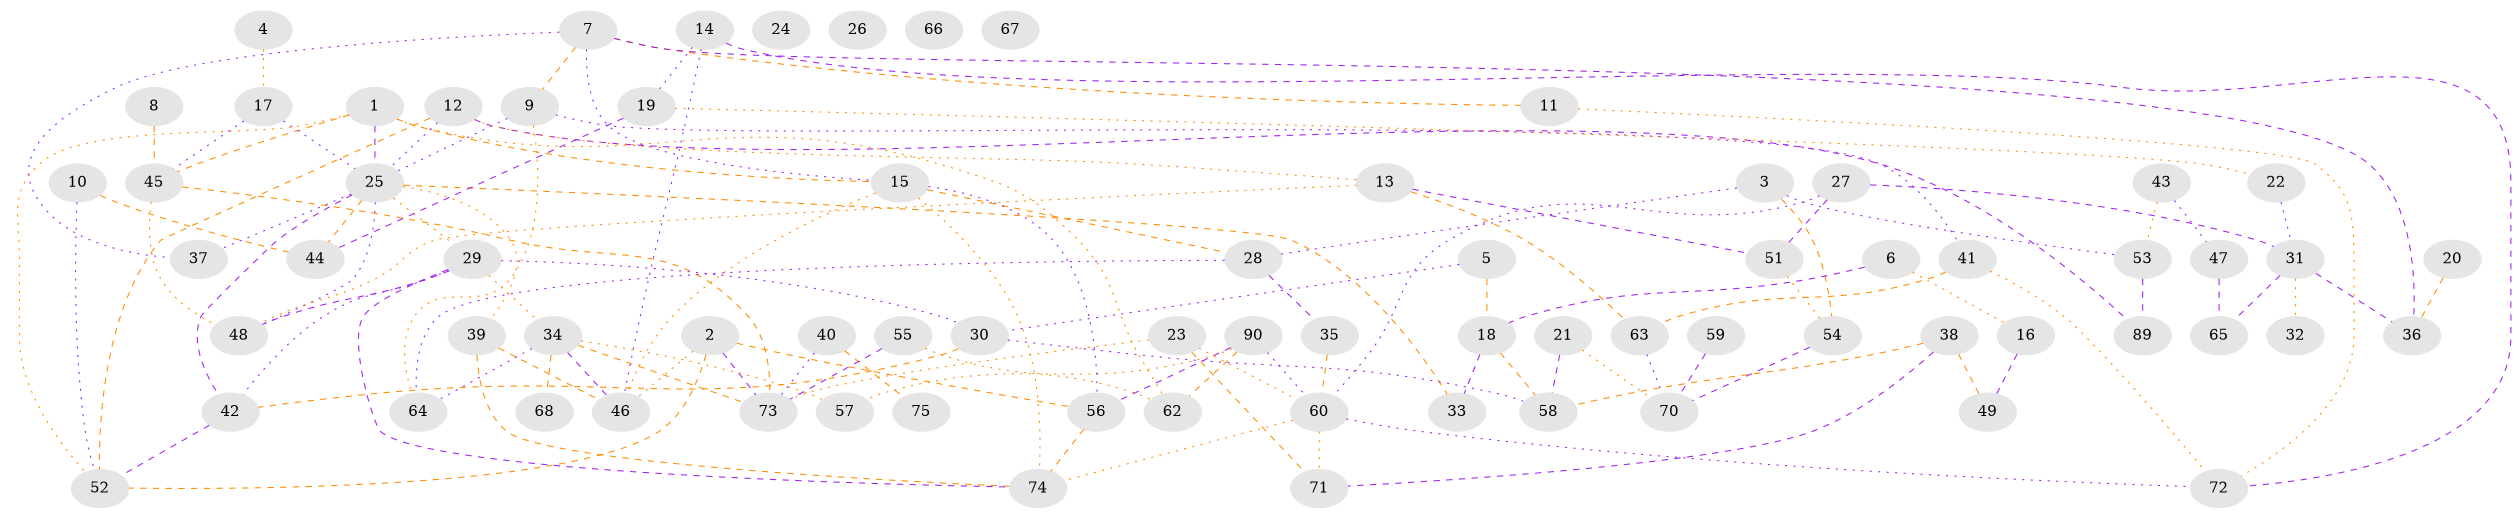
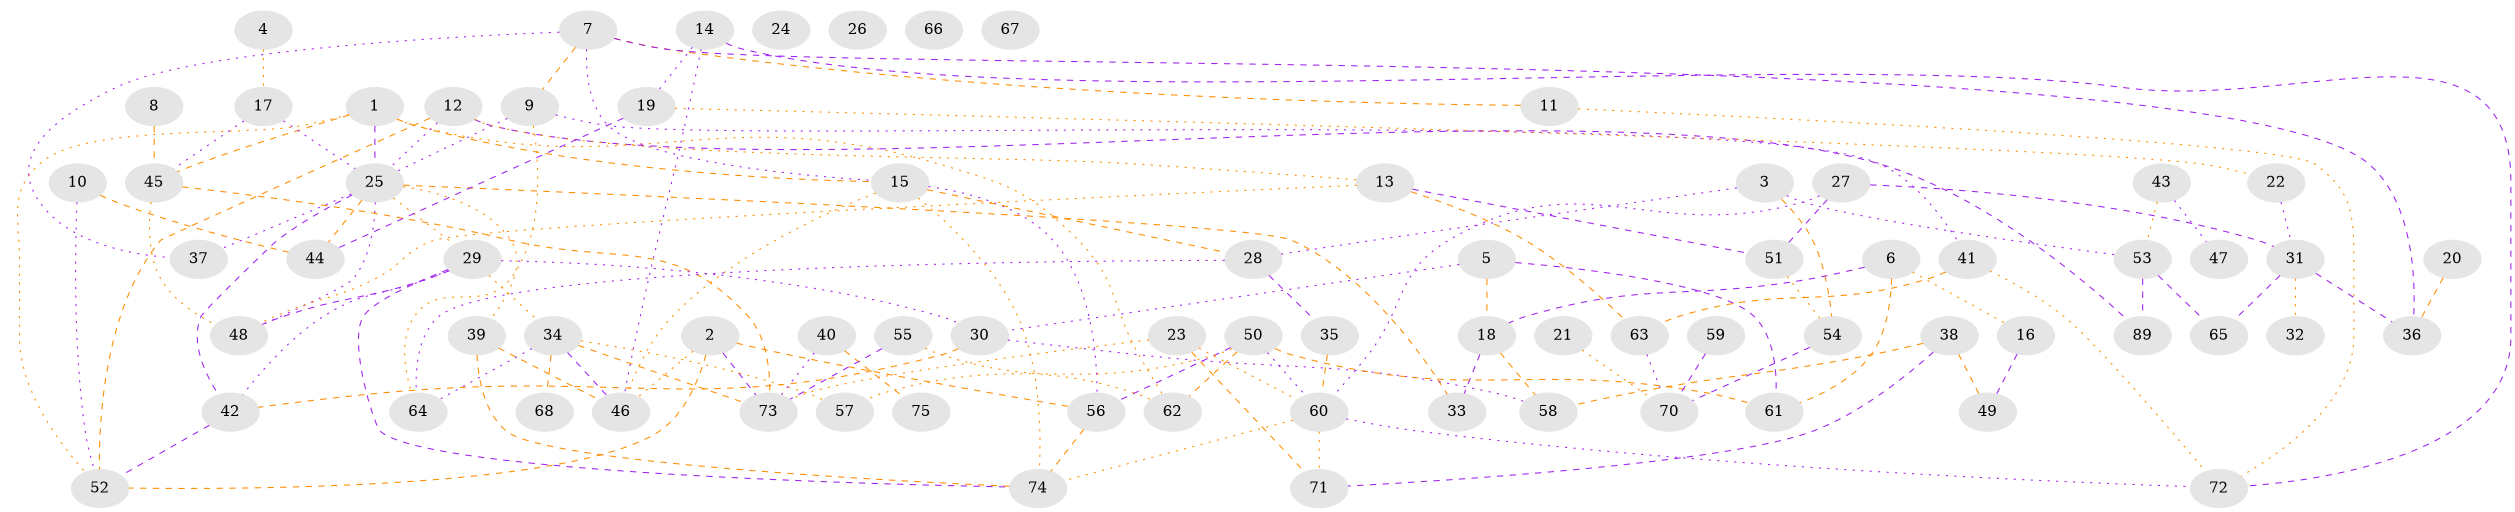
(2219, 298) -> (2181, 297)
(1253, 336) -> (1253, 336)
(1556, 374) -> none
none -> (1774, 412)
